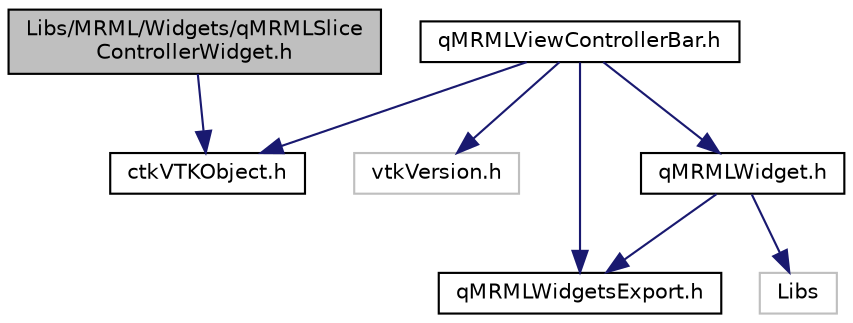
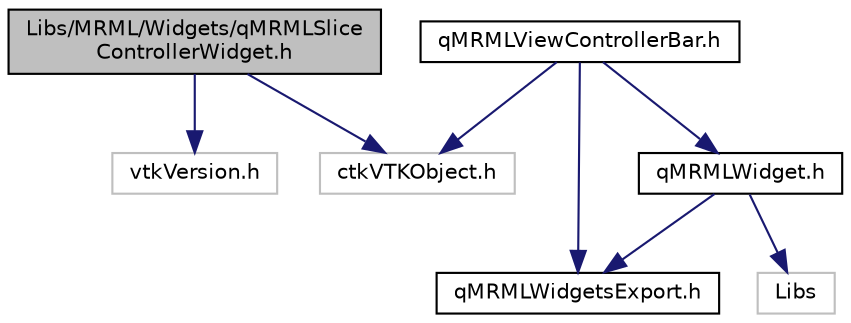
(517, 100) -> (195, 102)
(208, 173) -> (417, 173)
